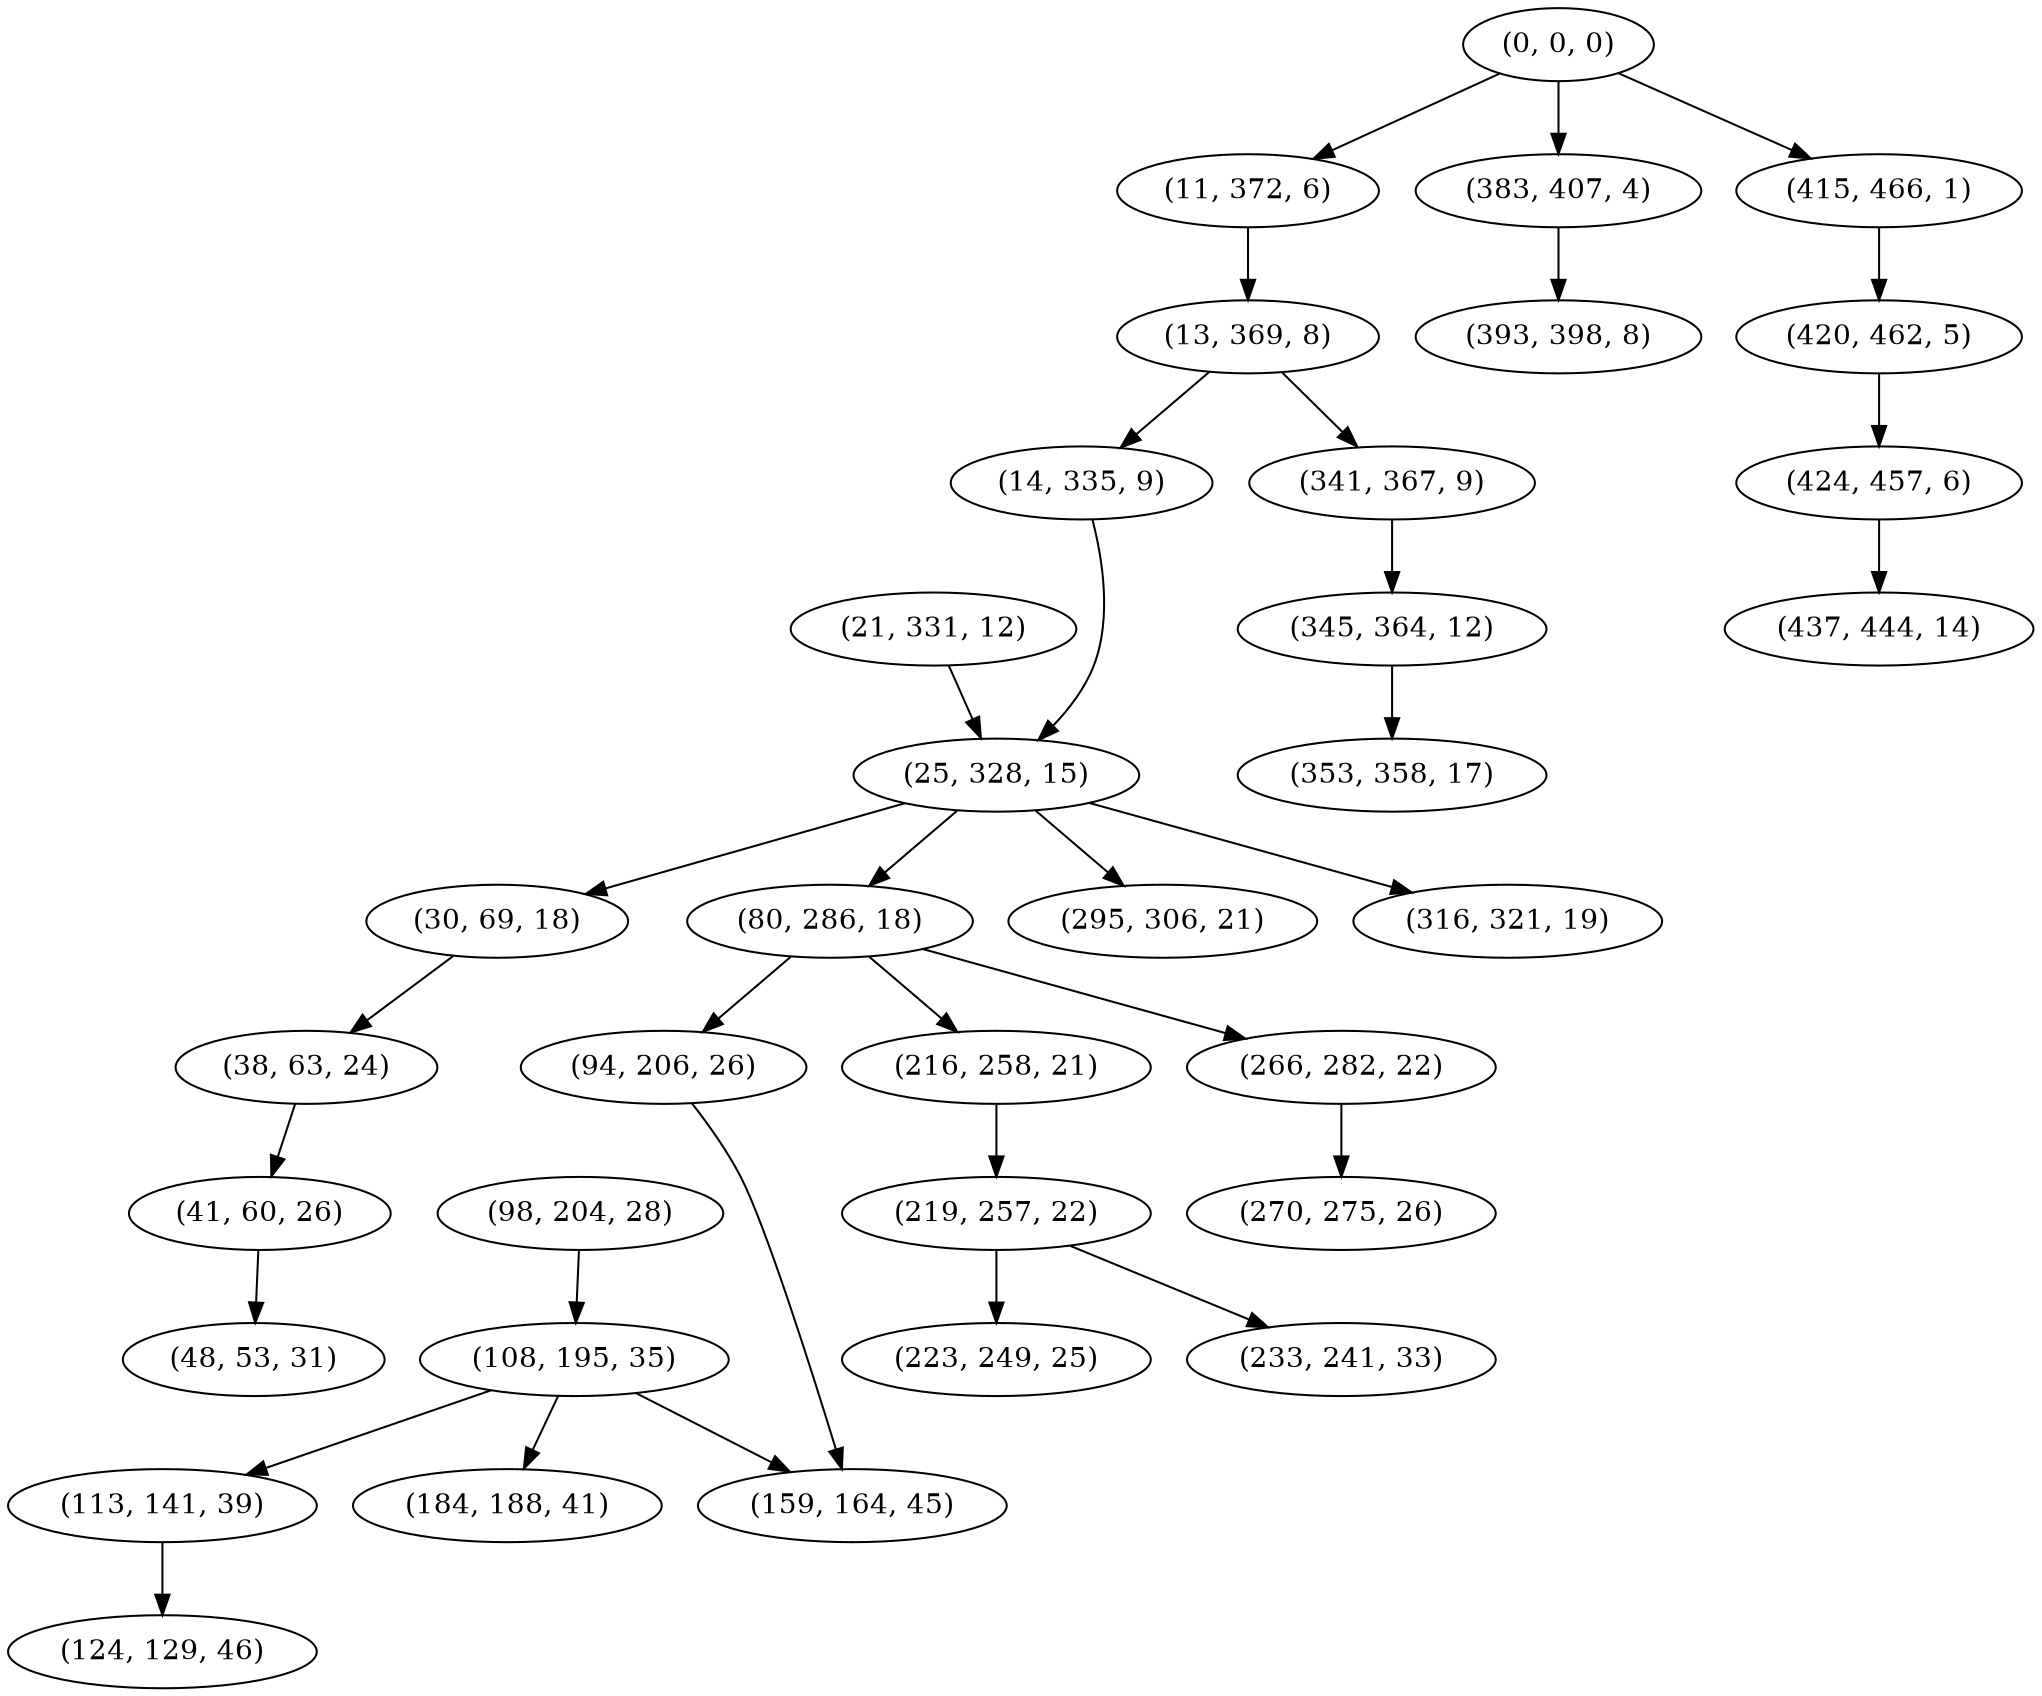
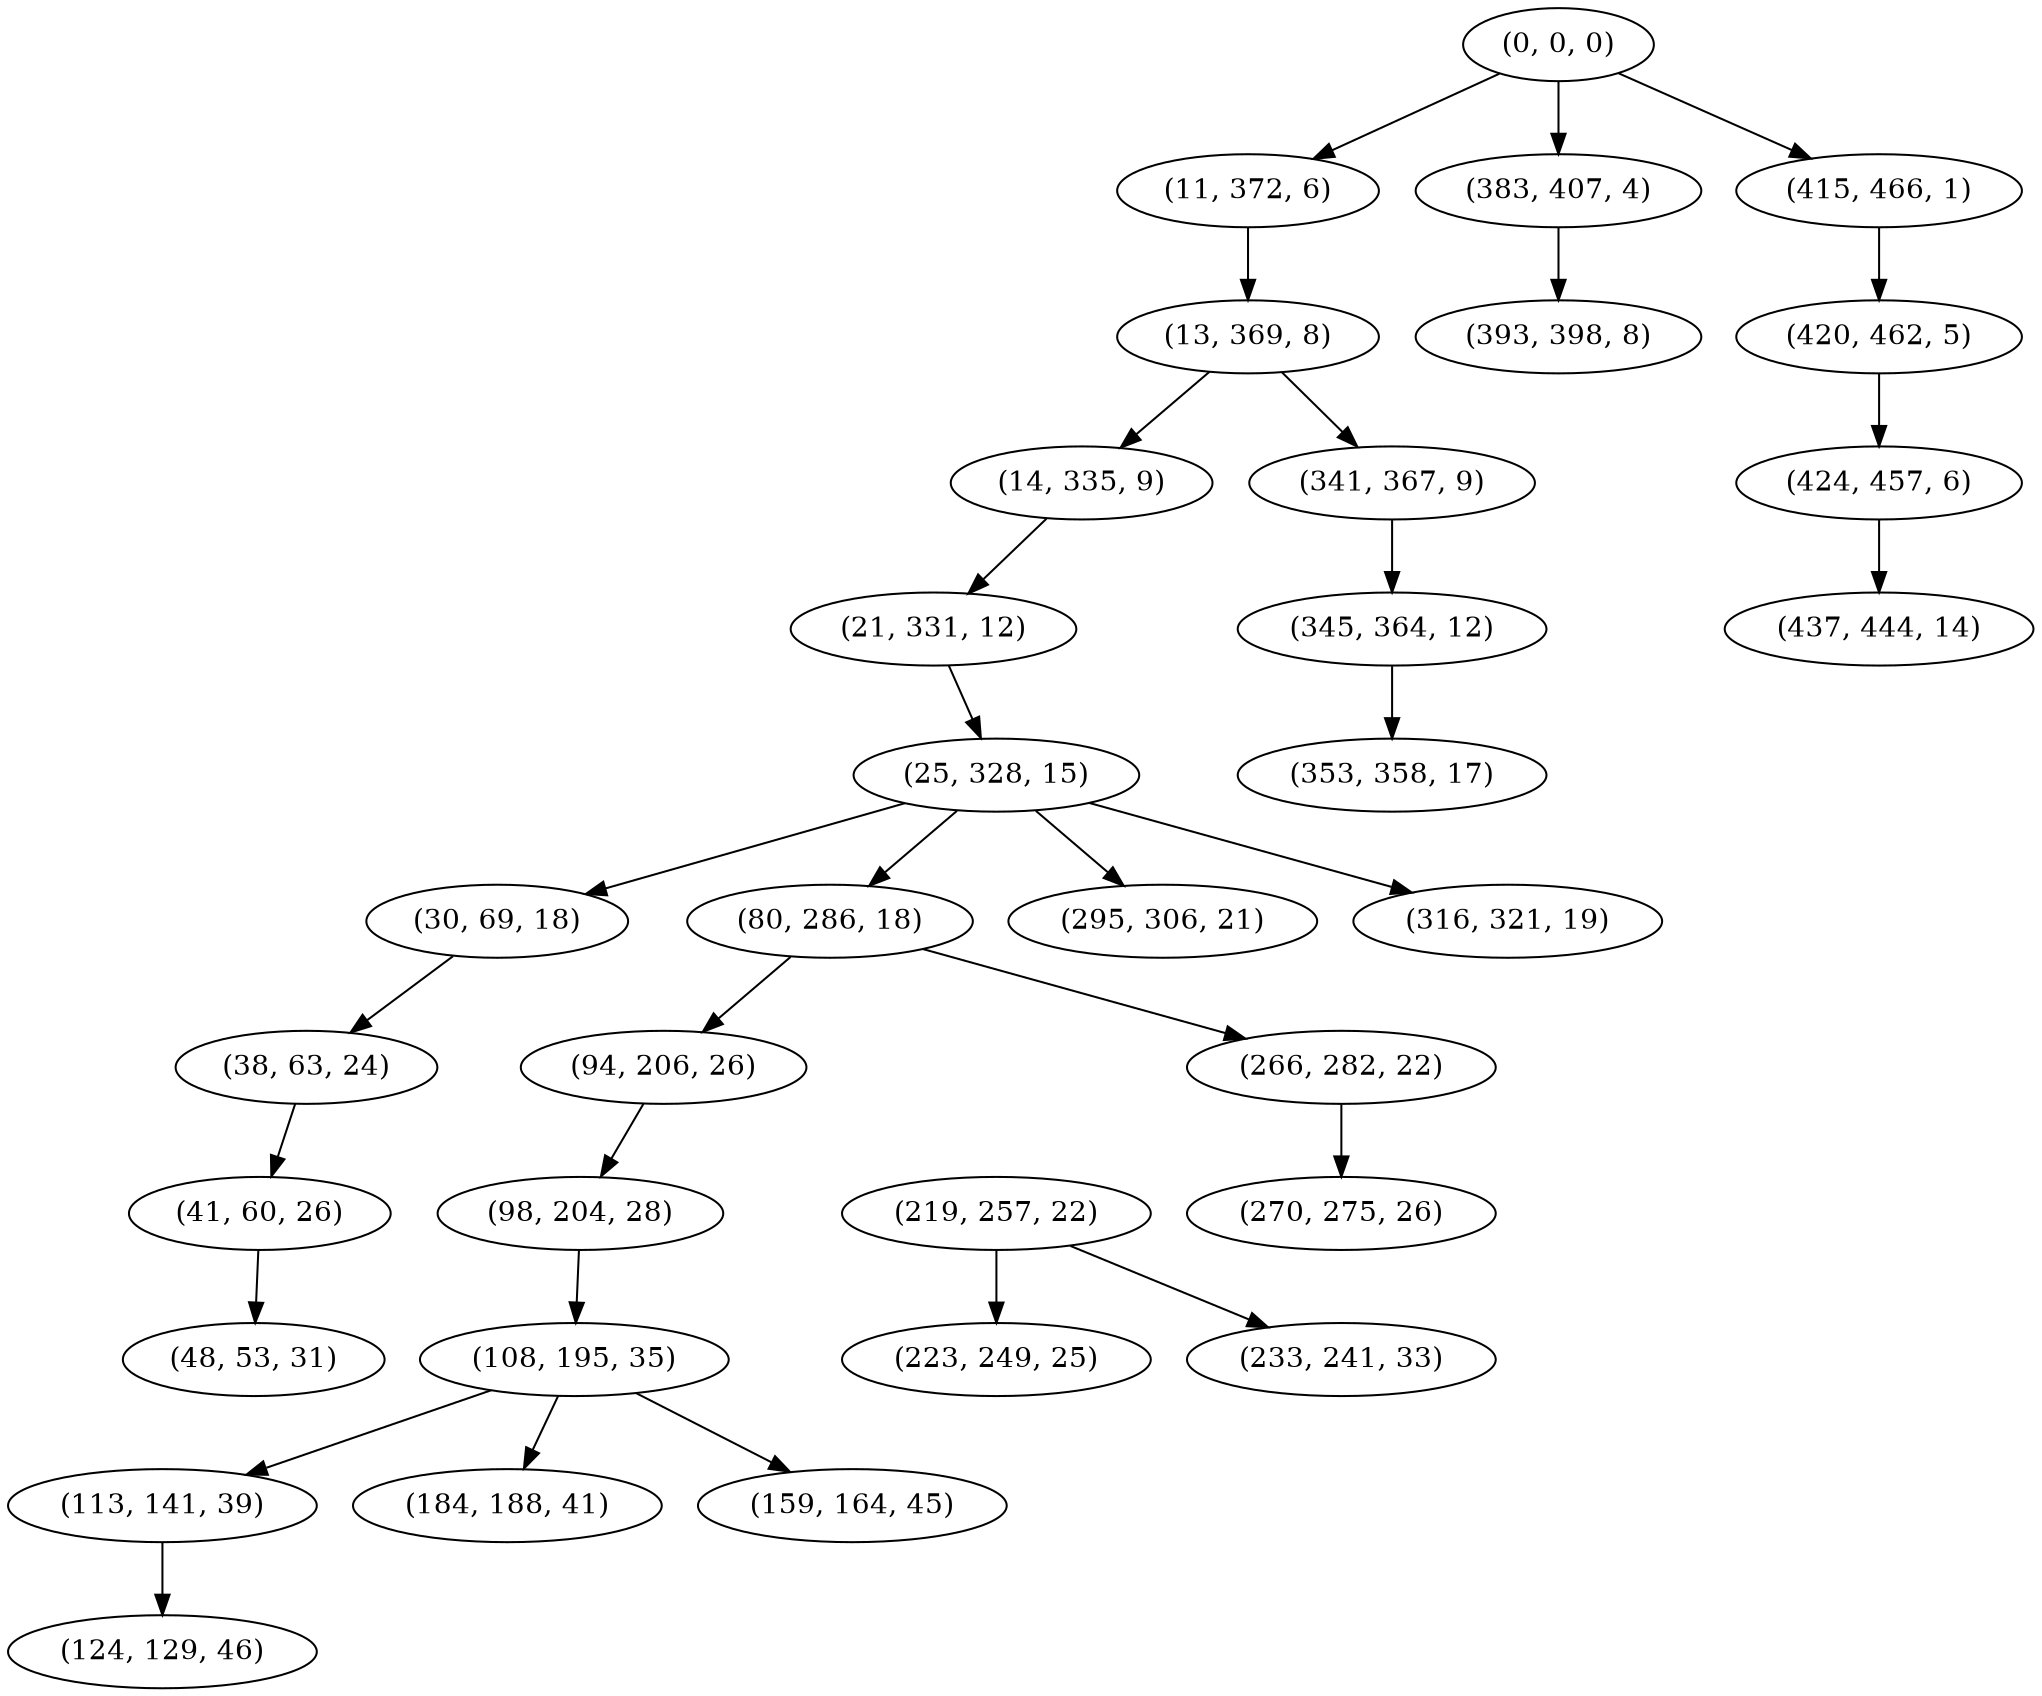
(1103, 629) -> (1015, 549)
(996, 1067) -> none
(778, 1270) -> (627, 1131)
